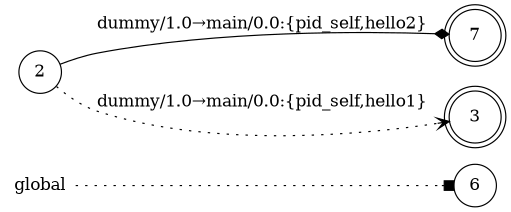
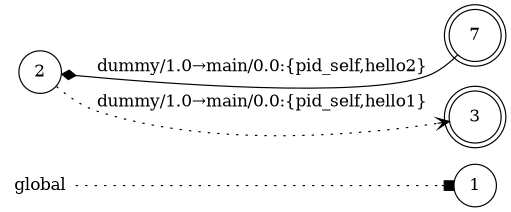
(246, 36) -> (271, 88)
(475, 186) -> (475, 186)
